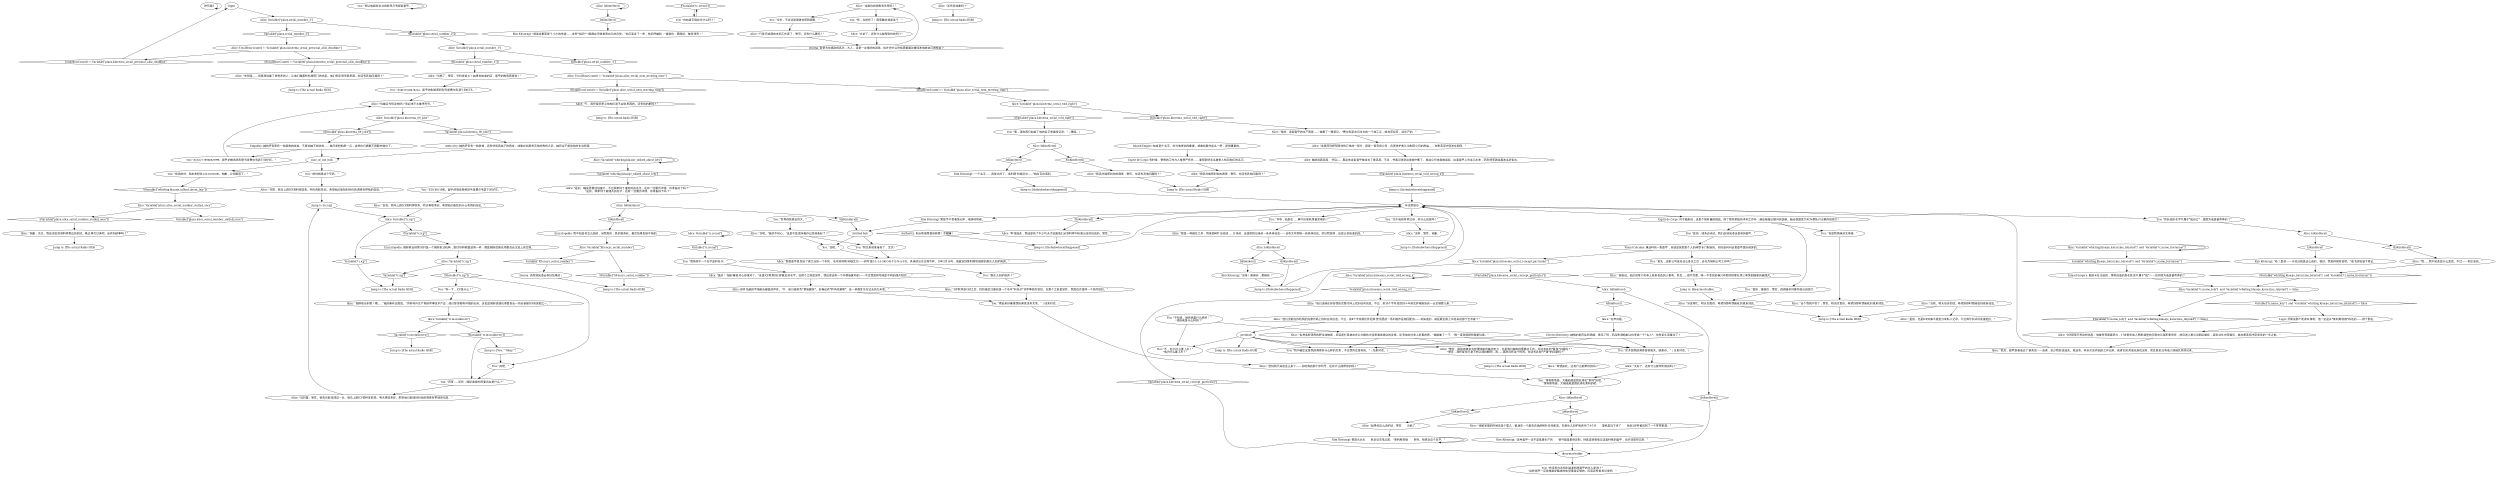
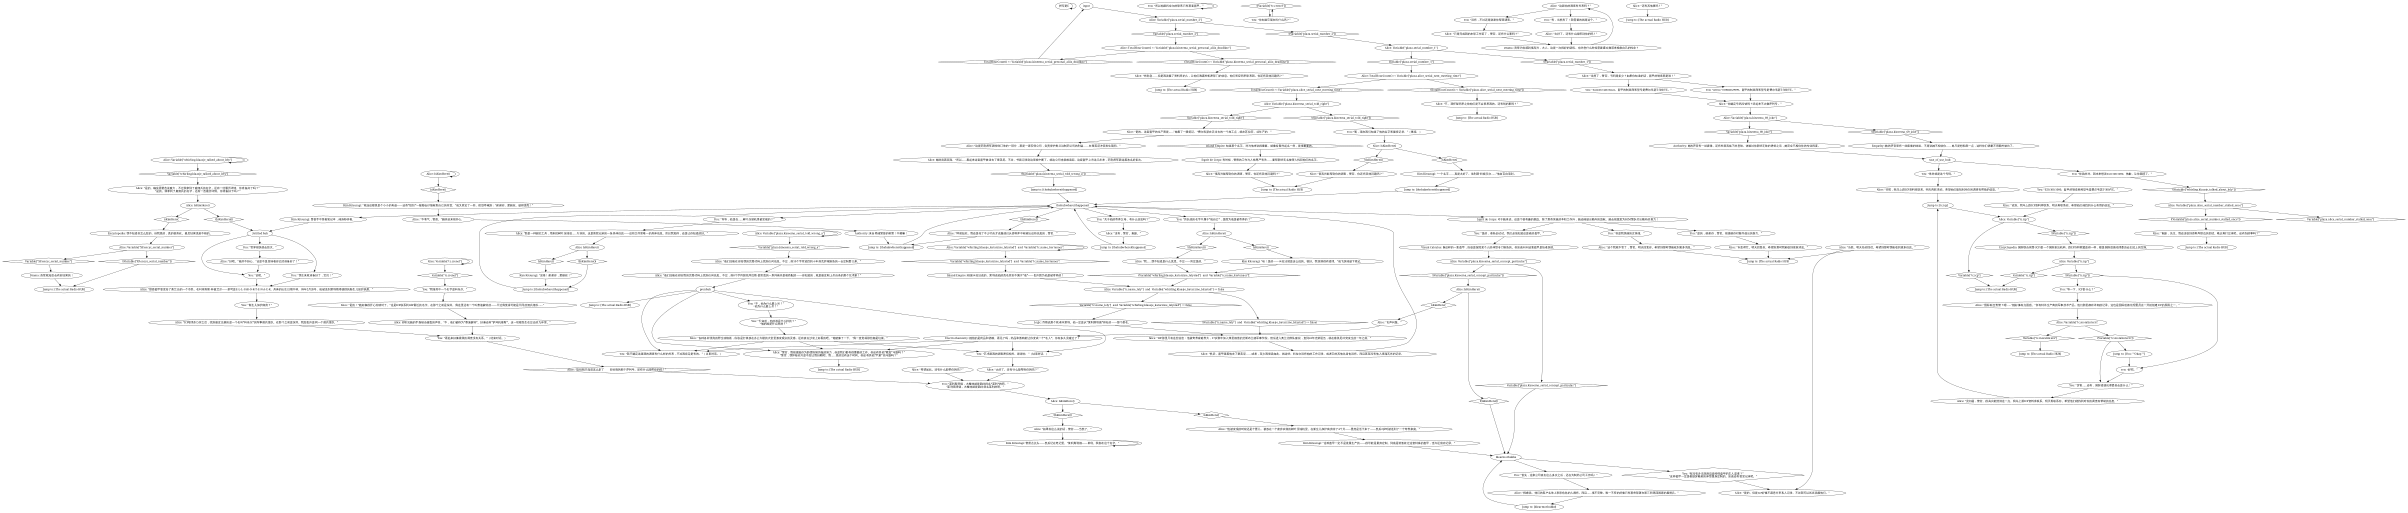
(877, 48) -> (1571, 48)
(617, 104) -> (1477, 104)
(1187, 146) -> (1260, 146)
(277, 153) -> (1689, 83)
(1412, 205) -> (1073, 205)
none -> (438, 219)
(928, 233) -> (881, 233)
none -> (260, 240)
(834, 241) -> none
(1692, 254) -> (1529, 466)
(1707, 296) -> (1484, 493)
(1182, 334) -> (769, 313)
(1309, 366) -> (617, 370)
(1572, 470) -> (1713, 475)
none -> (1751, 485)
